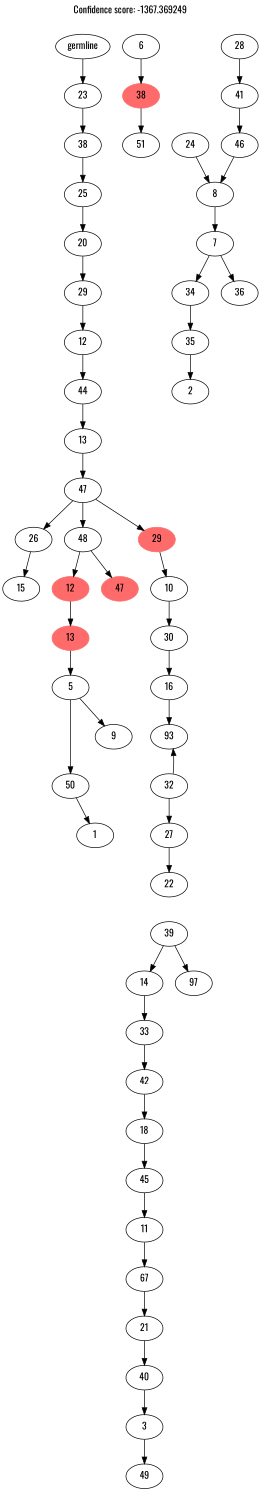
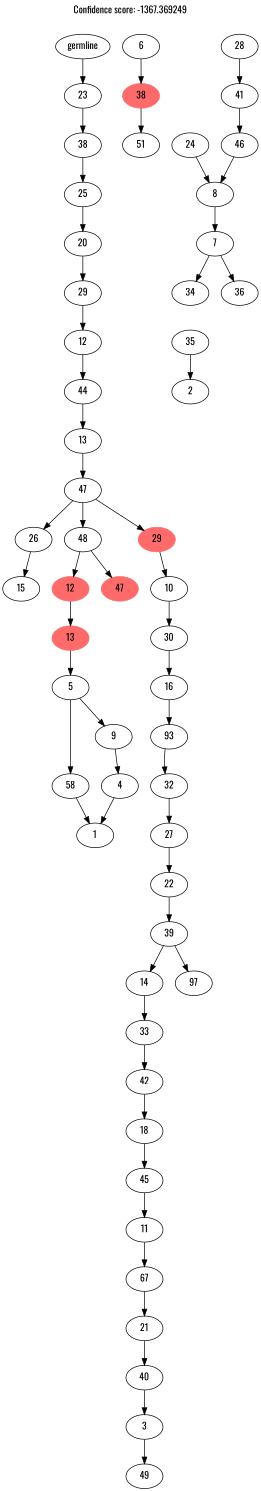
(190, 314) -> none
(174, 765) -> (165, 758)
(71, 786) -> (71, 786)
none -> (120, 786)
none -> (169, 906)
